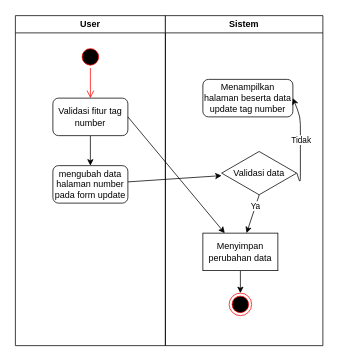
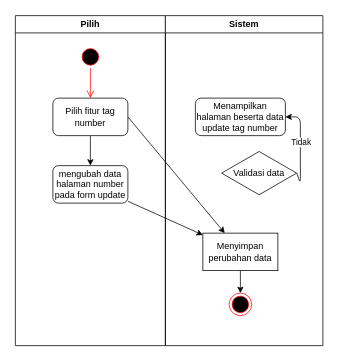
(90, 24) -> (90, 24)
(248, 98) -> (240, 117)
(90, 117) -> (90, 117)
(172, 179) -> (163, 217)
(254, 211) -> none
